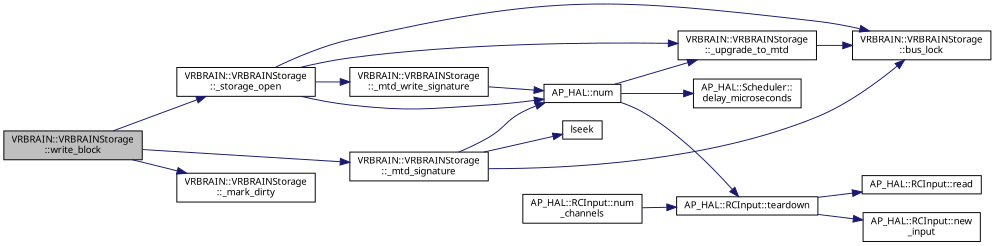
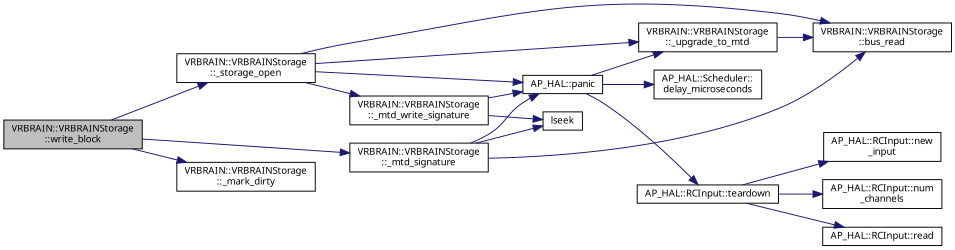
(922, 45) -> (882, 37)
(582, 93) -> (563, 84)
none -> (515, 118)
(654, 208) -> (796, 194)
